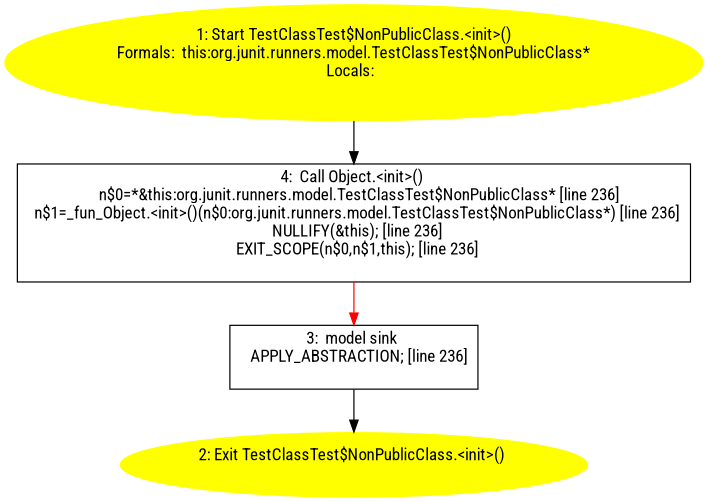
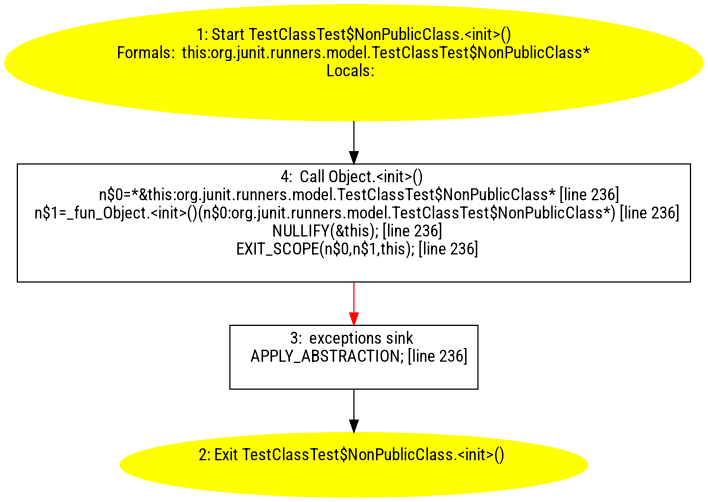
(354, 357) -> (354, 357)
